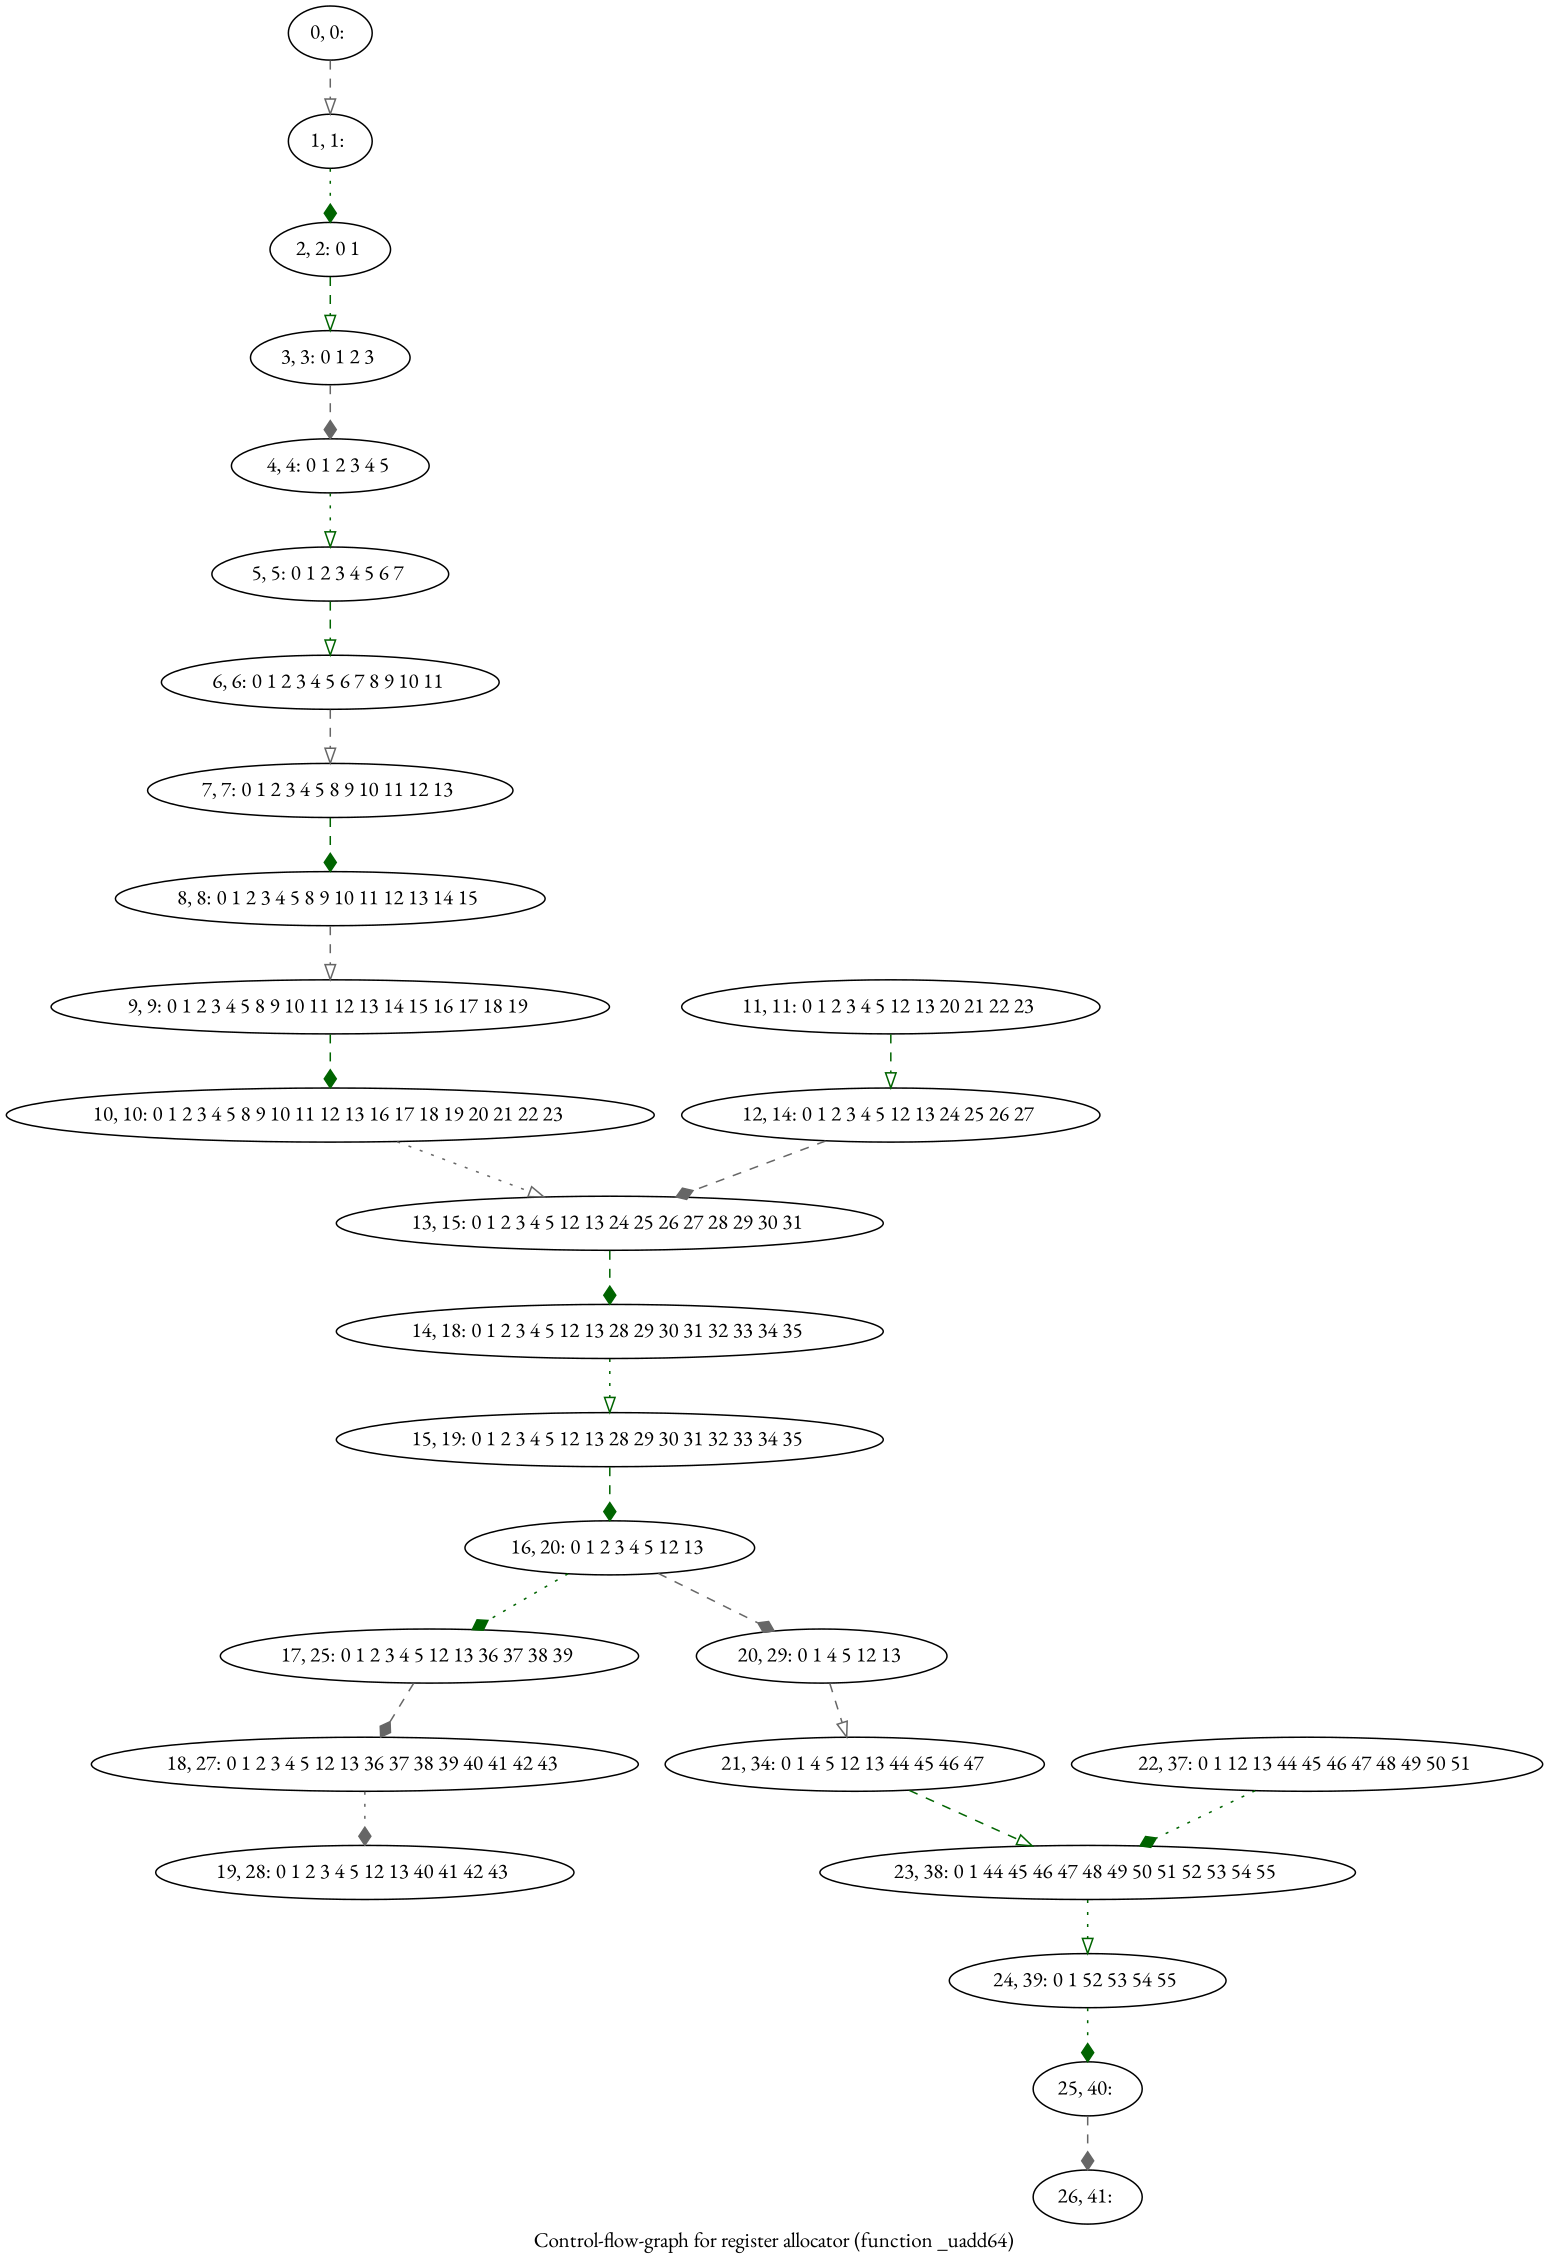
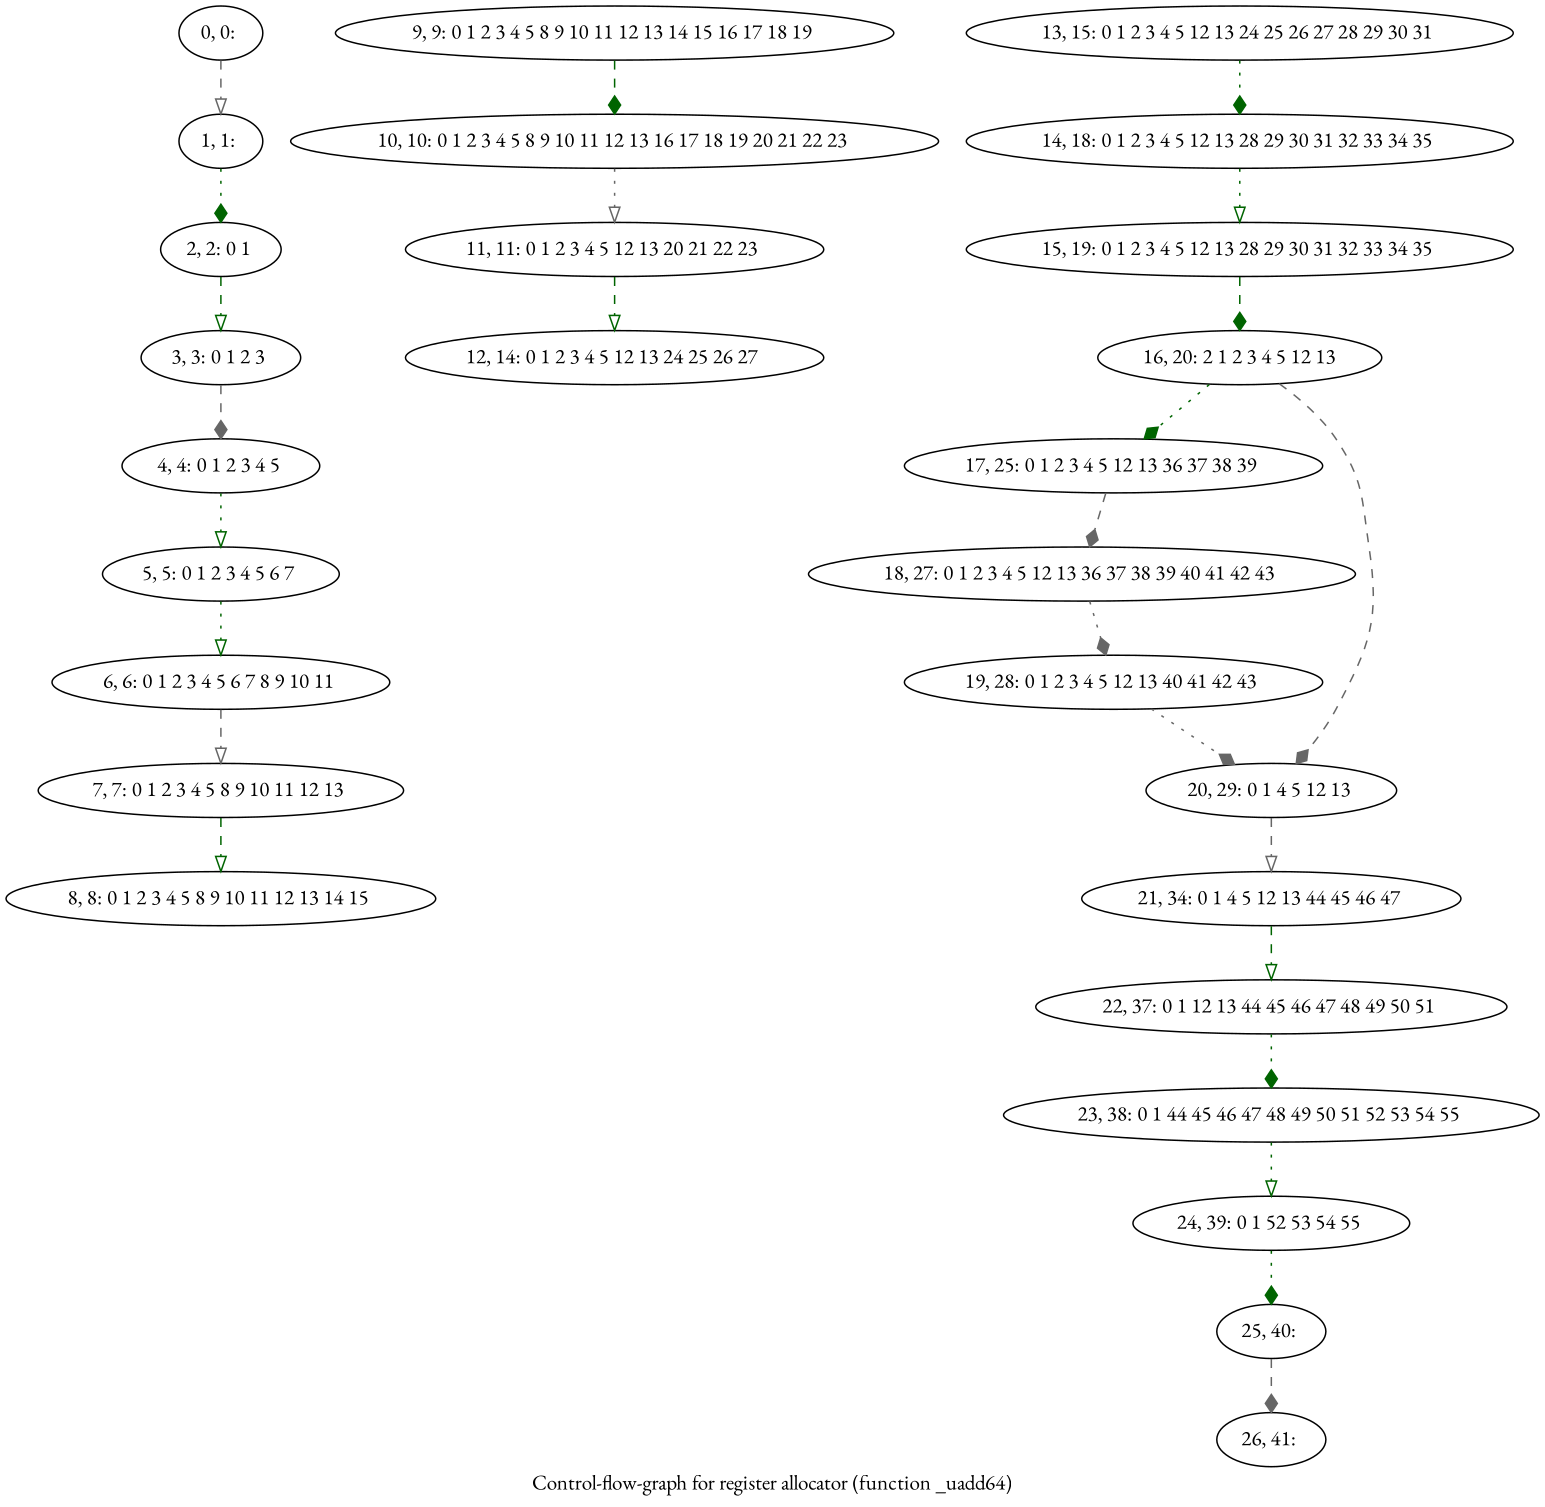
(330, 621) -> (221, 621)
none -> (1185, 732)
(330, 836) -> (221, 837)
(330, 945) -> none
(759, 1166) -> none
(463, 1167) -> (615, 188)
(610, 1268) -> (1240, 78)
(610, 1548) -> (1240, 358)
(964, 1815) -> (1271, 945)
